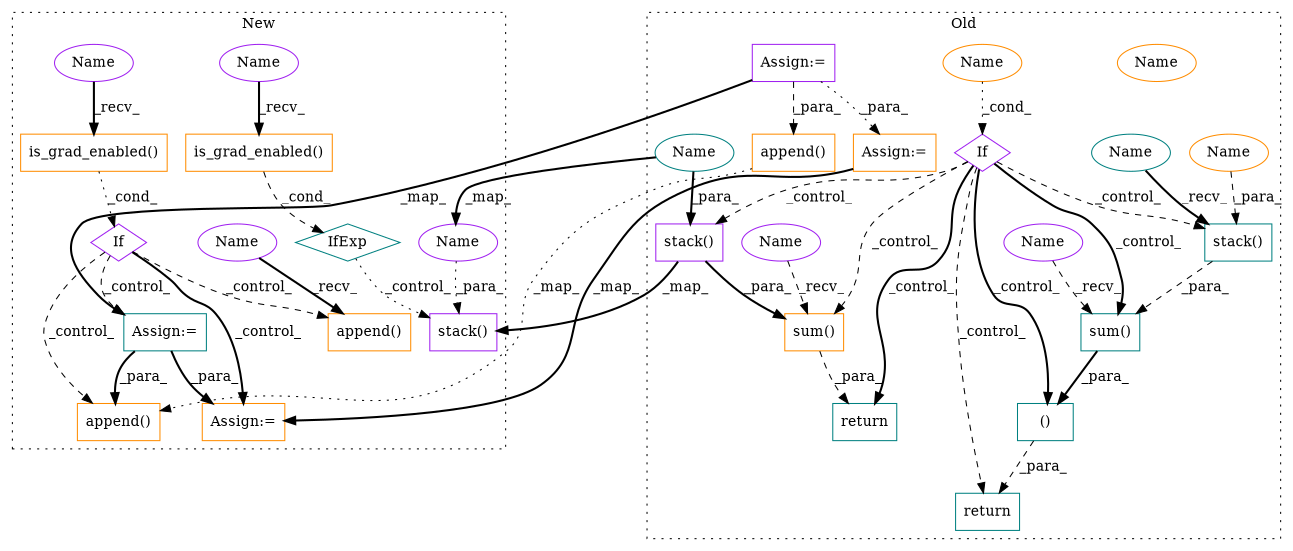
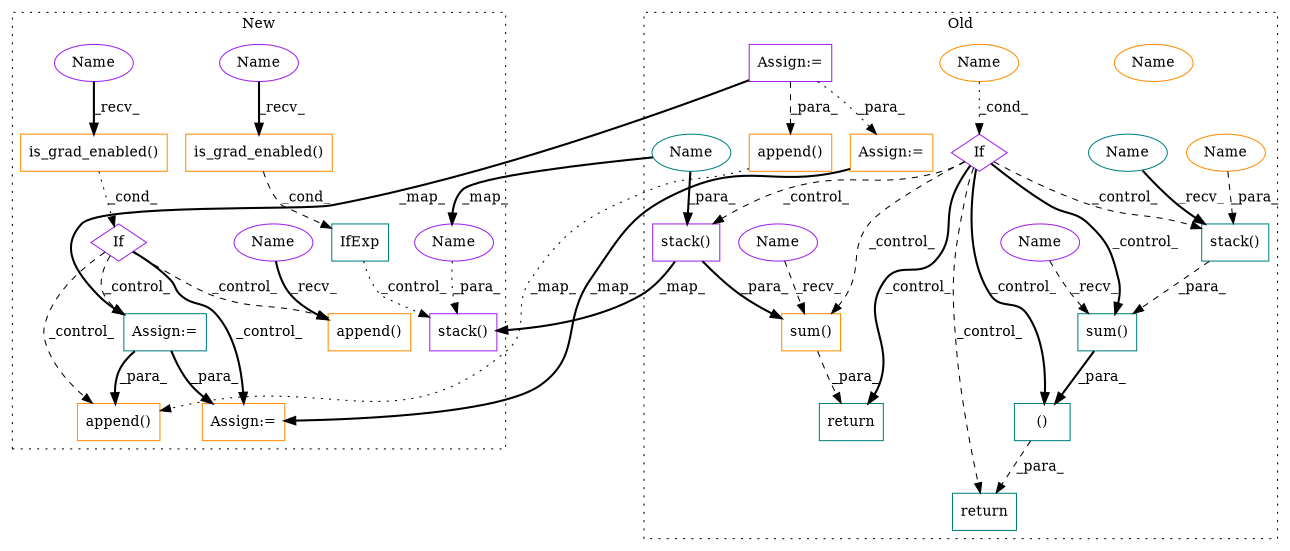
(348, 243) -> (360, 243)
